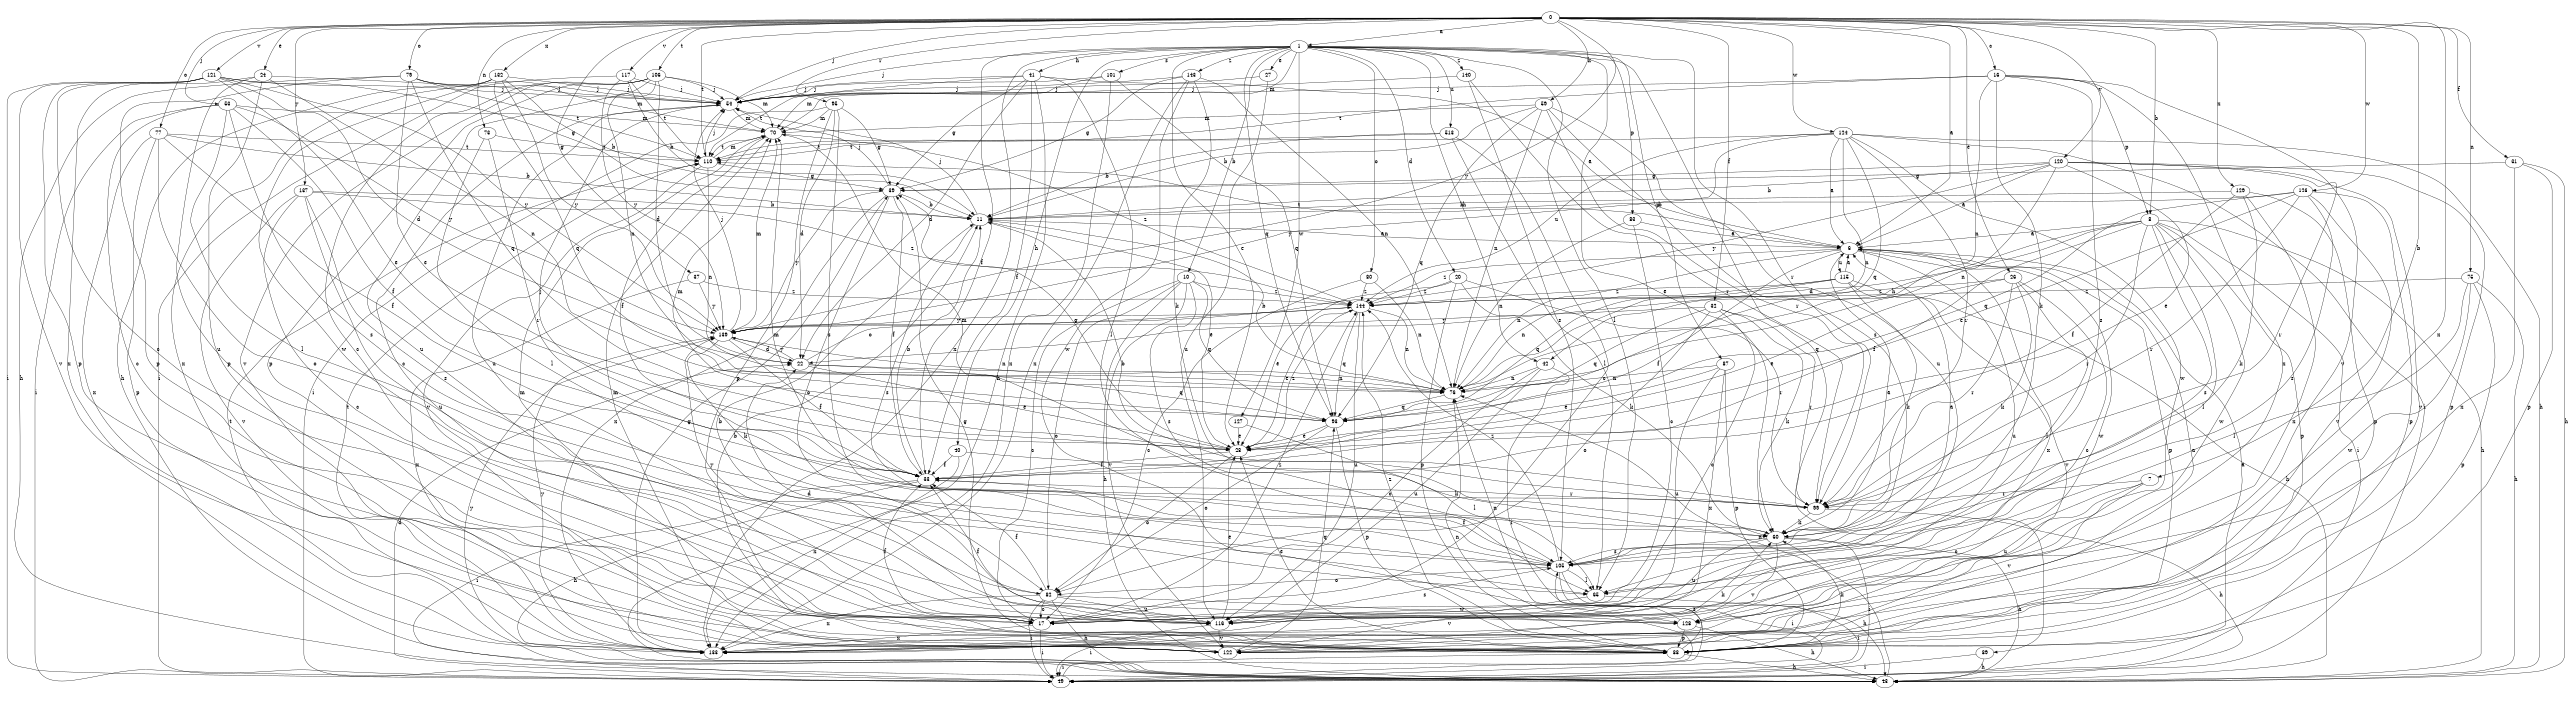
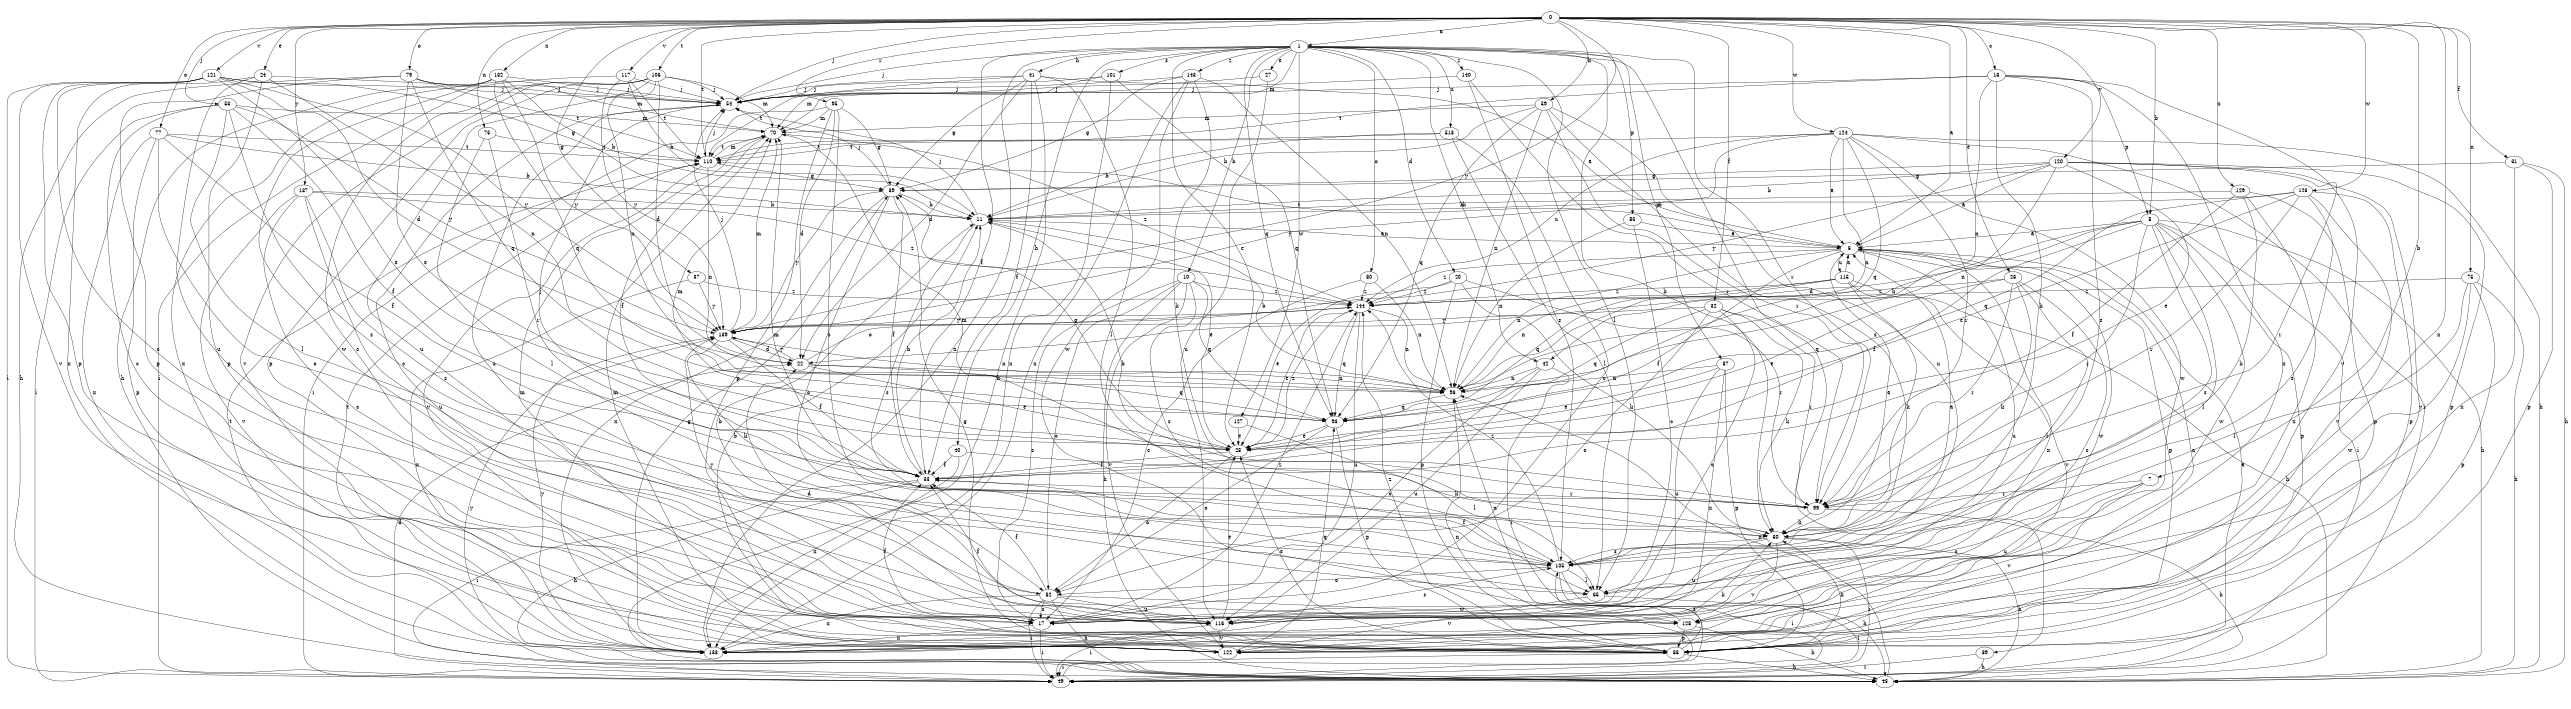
(746, 122) -> none
(1665, 292) -> (1665, 292)
(1453, 393) -> (1453, 393)
